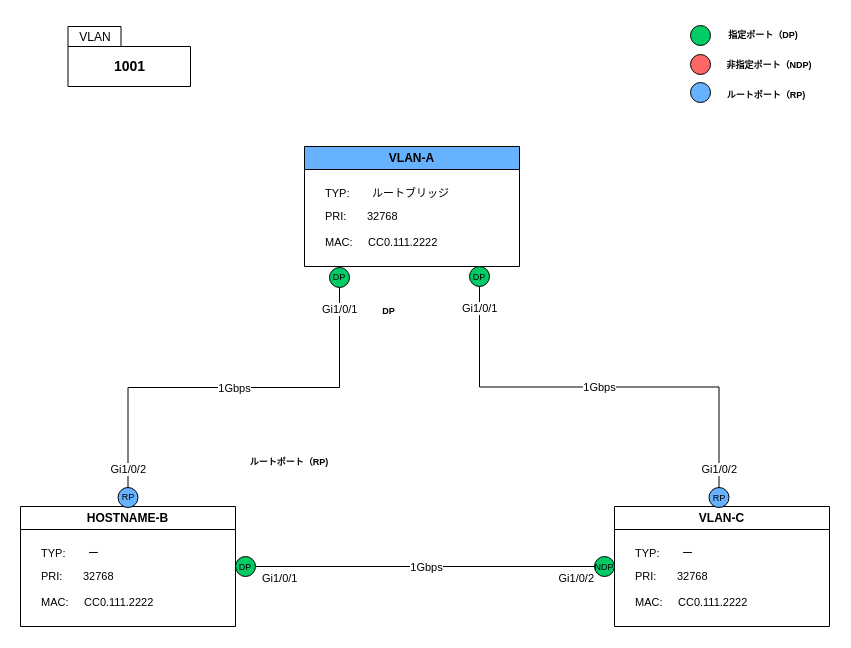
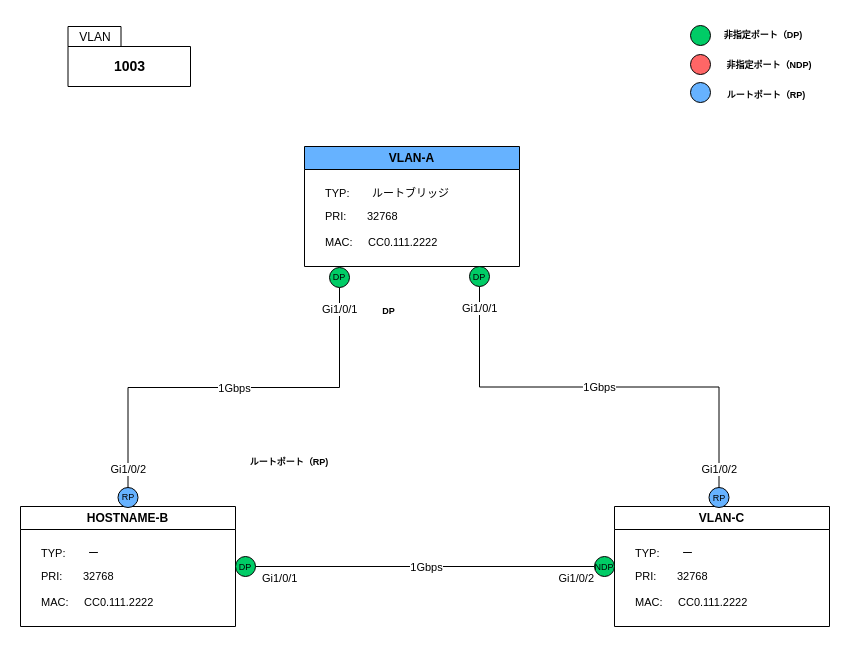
(764, 36) -> (764, 36)
(130, 67) -> (130, 67)
